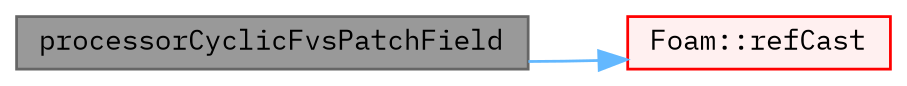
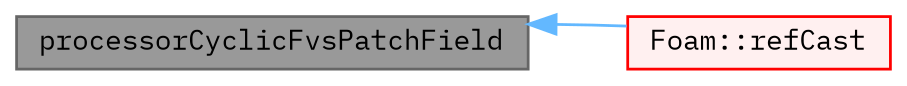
(564, 61) -> (591, 25)
